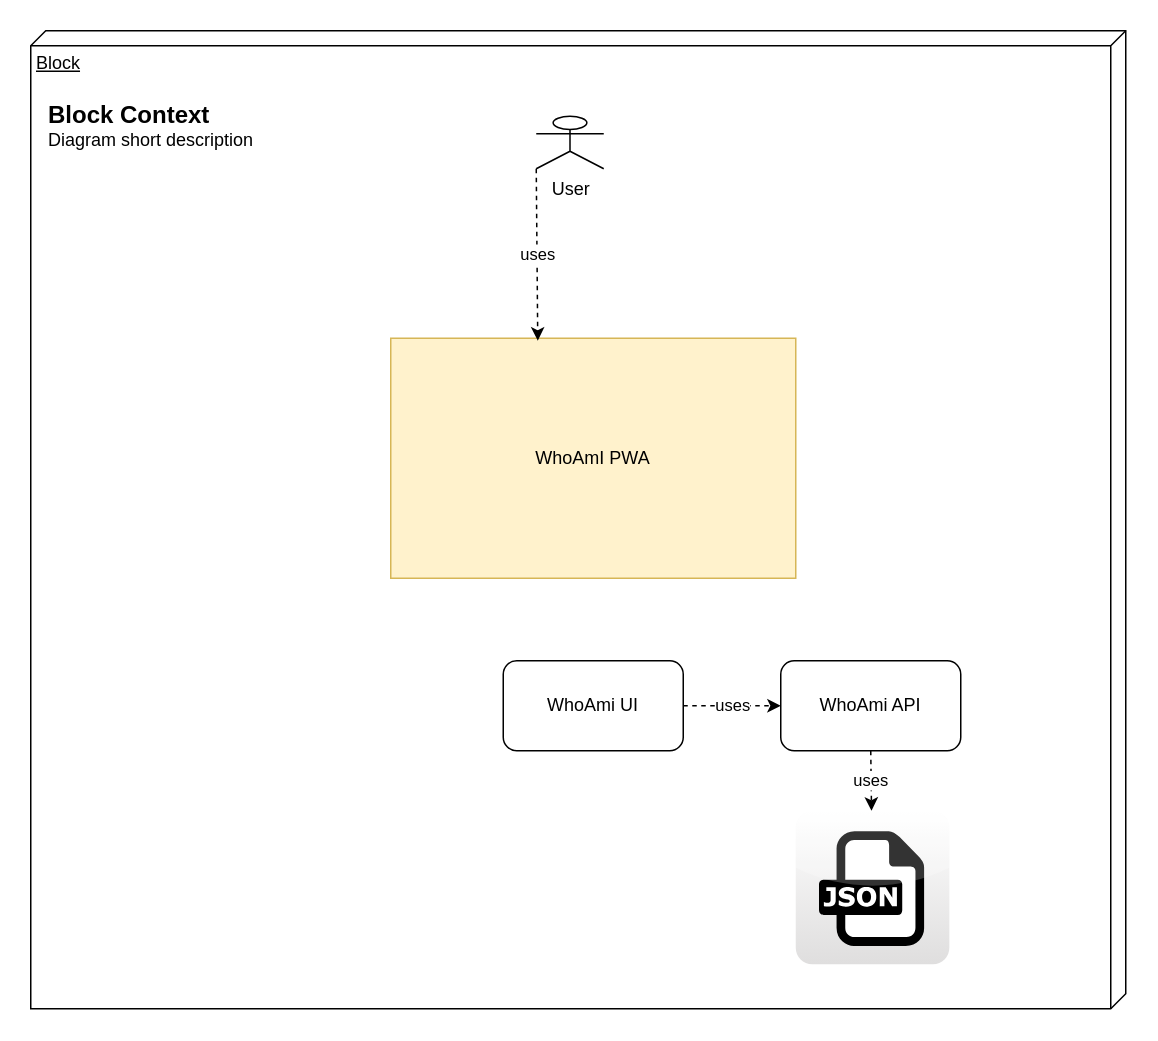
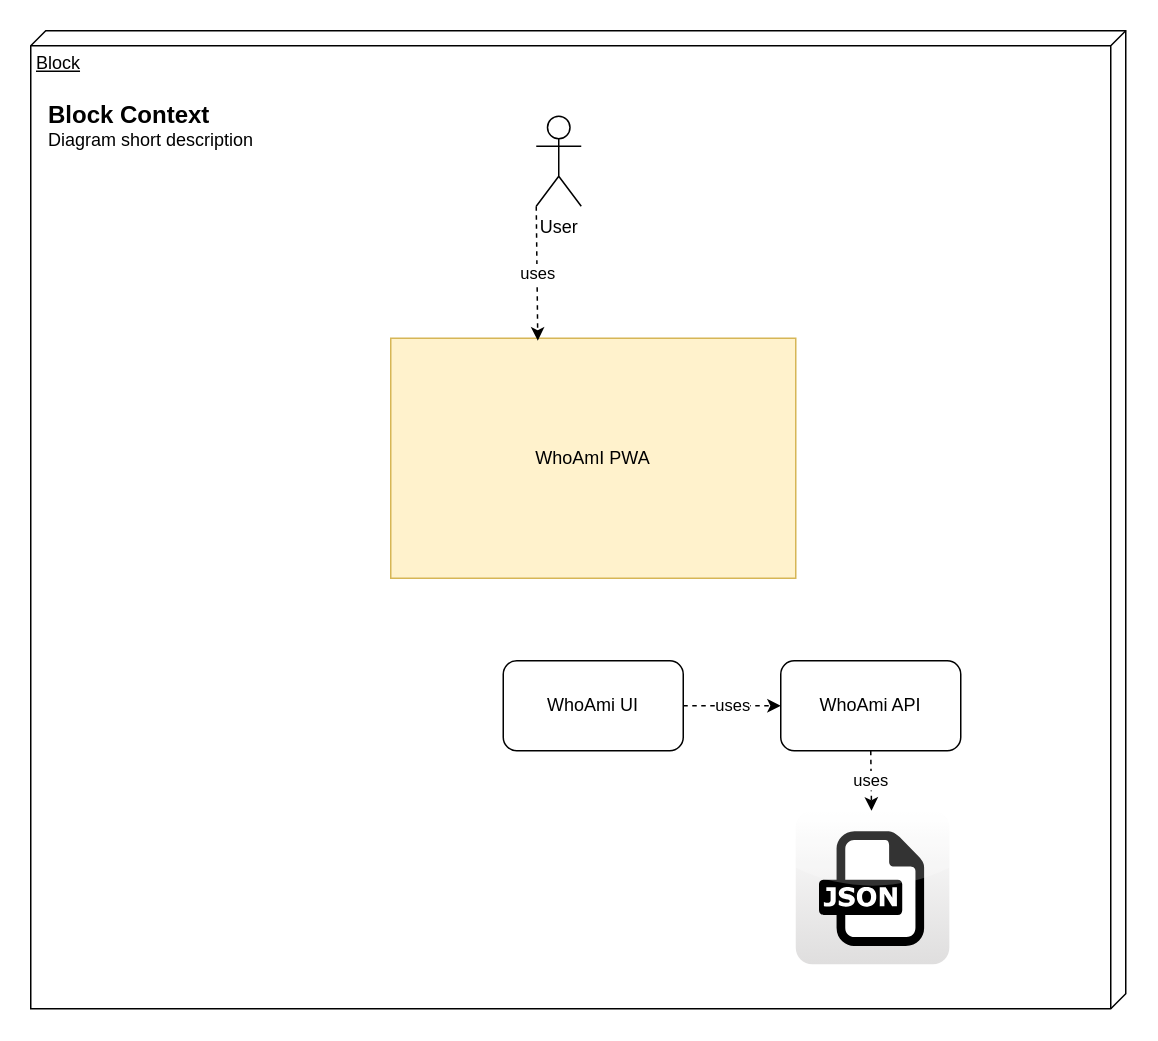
(570, 143) -> (559, 161)
